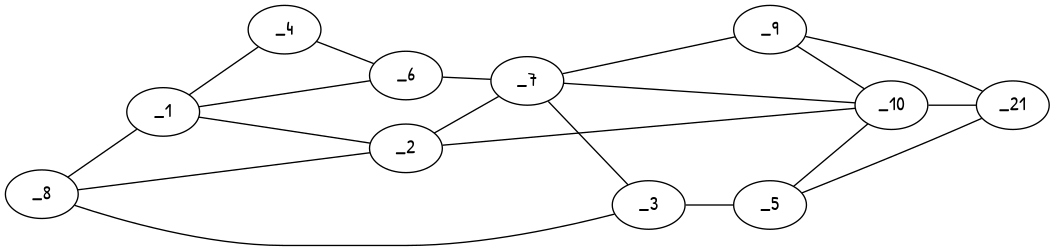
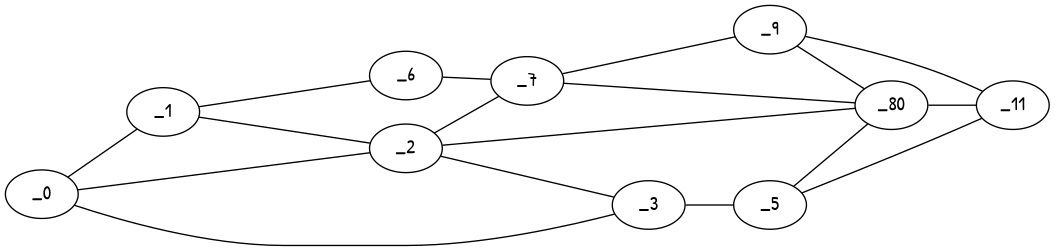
(285, 30) -> none
(891, 105) -> (891, 105)
(1013, 105) -> (1013, 105)
(588, 143) -> (527, 177)
(42, 194) -> (42, 194)
